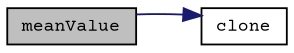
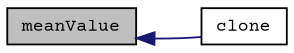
(160, 14) -> (178, 38)
